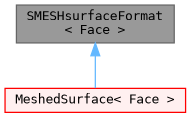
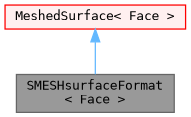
(95, 72) -> (95, 58)
